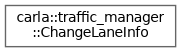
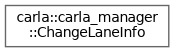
(91, 26) -> (87, 26)
